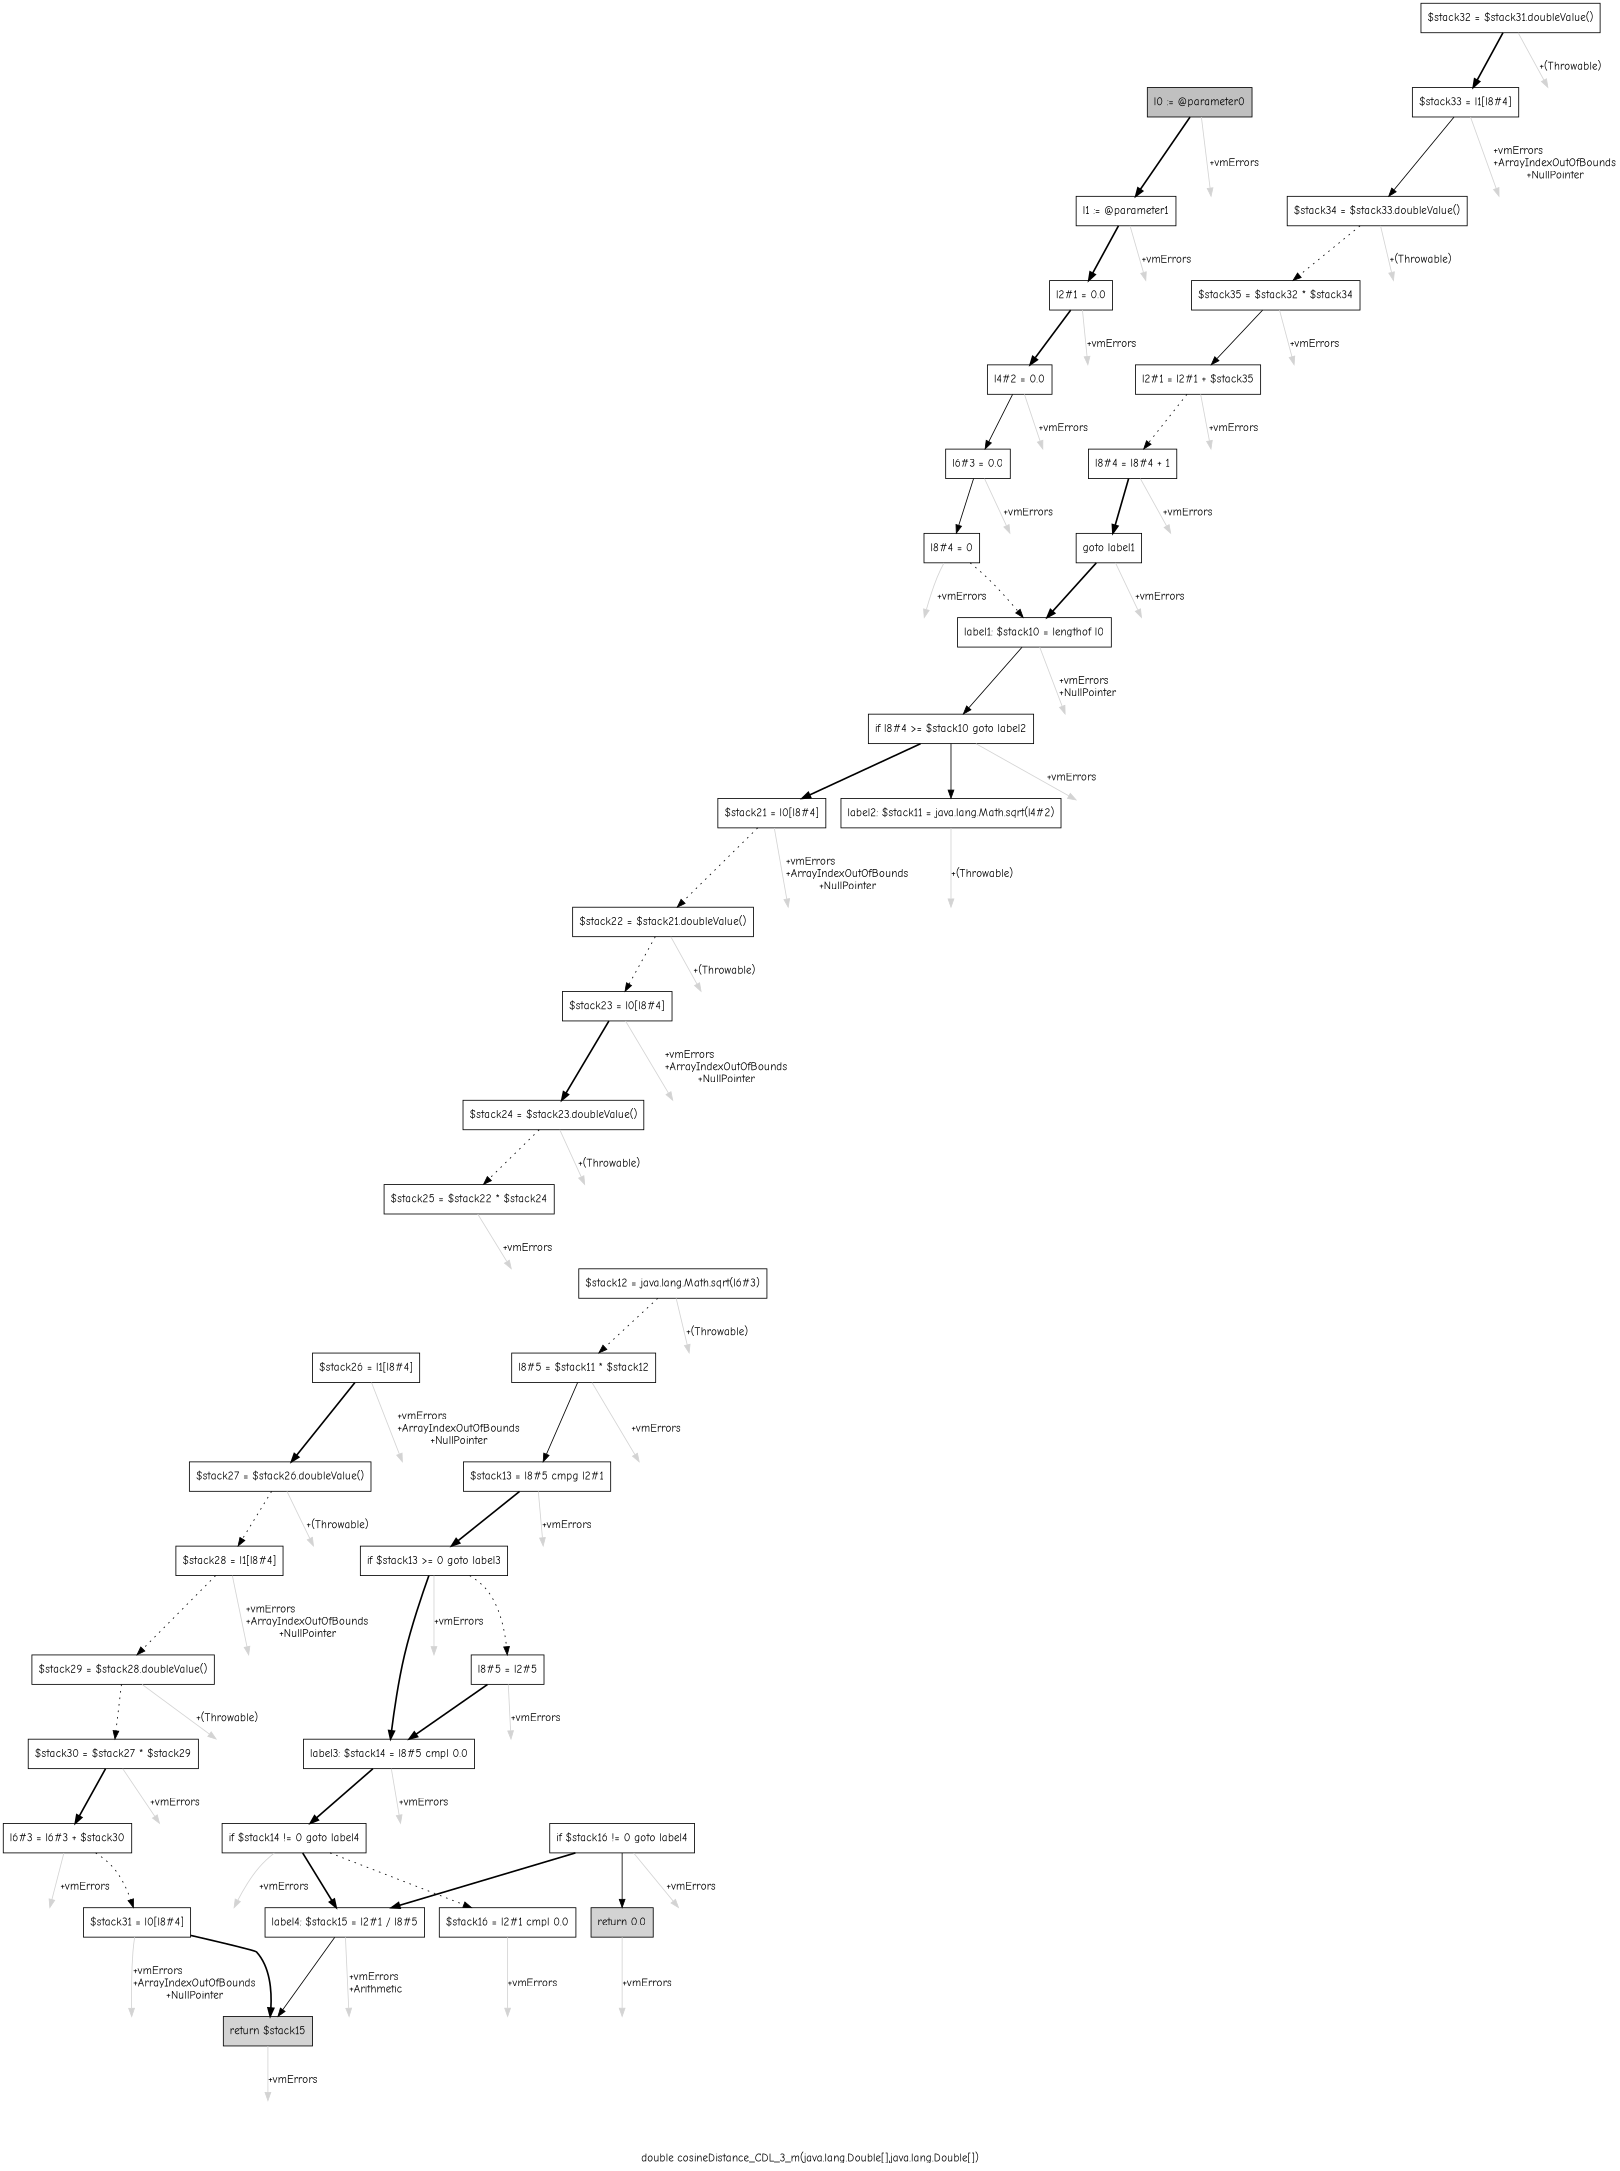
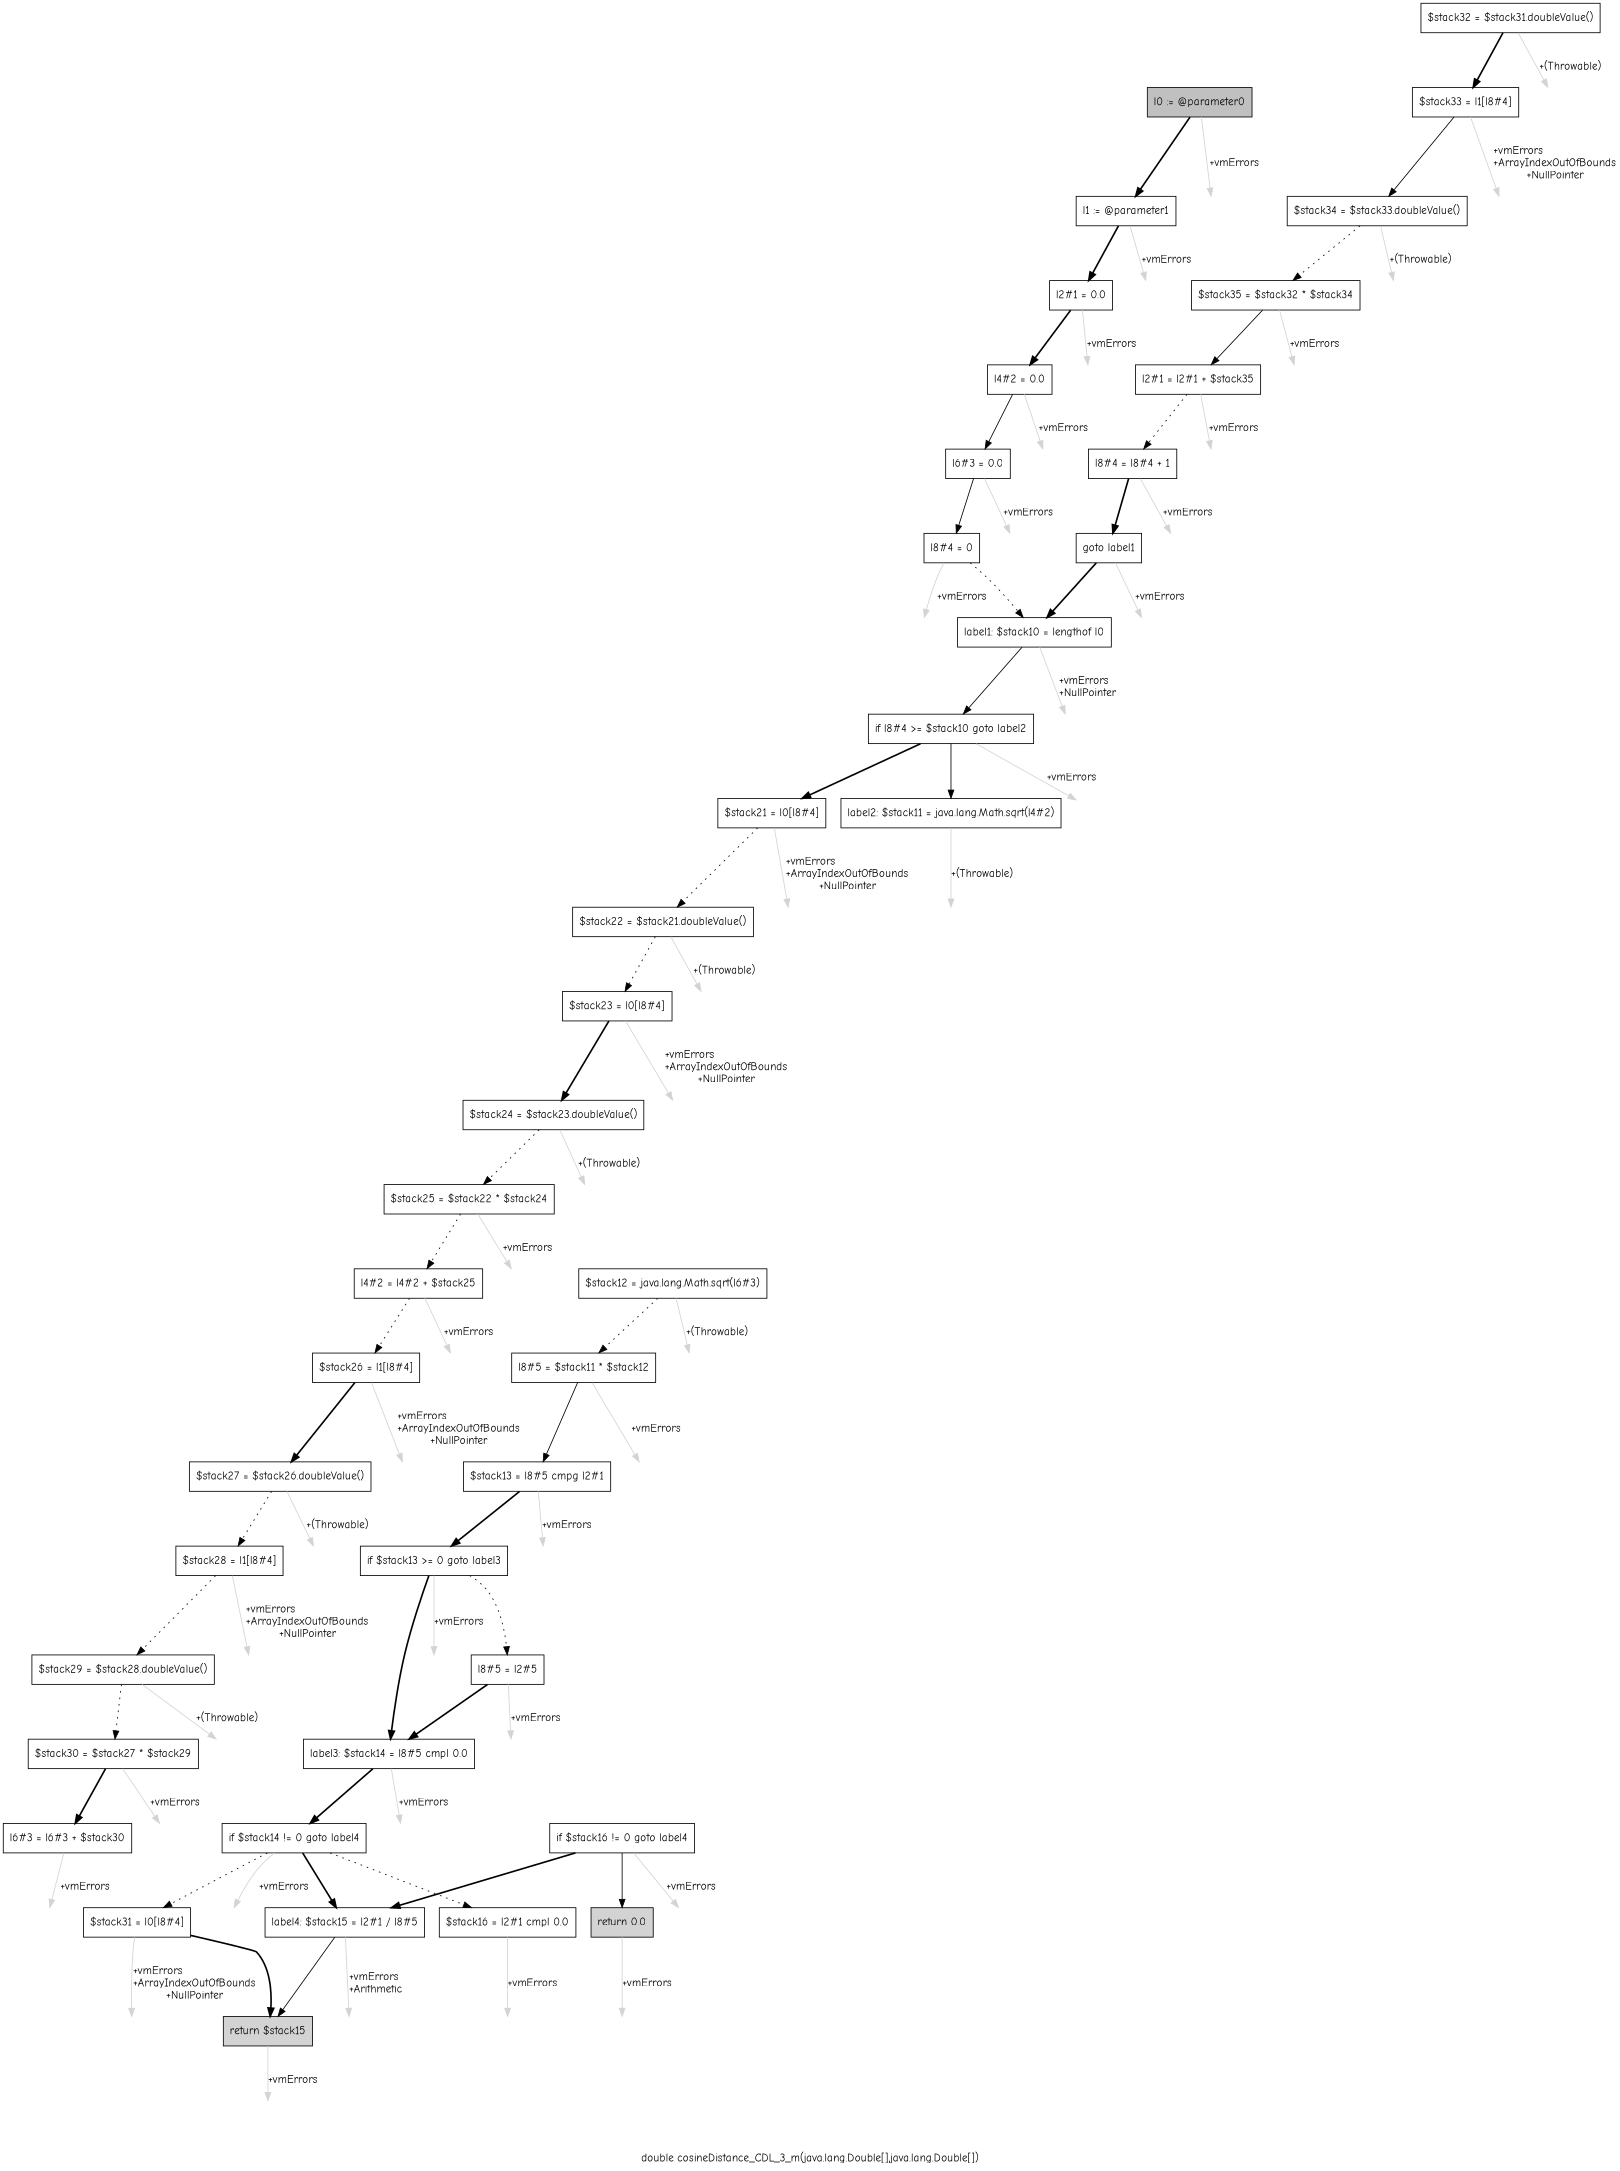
none -> (418, 1284)
(117, 1873) -> (219, 1878)
